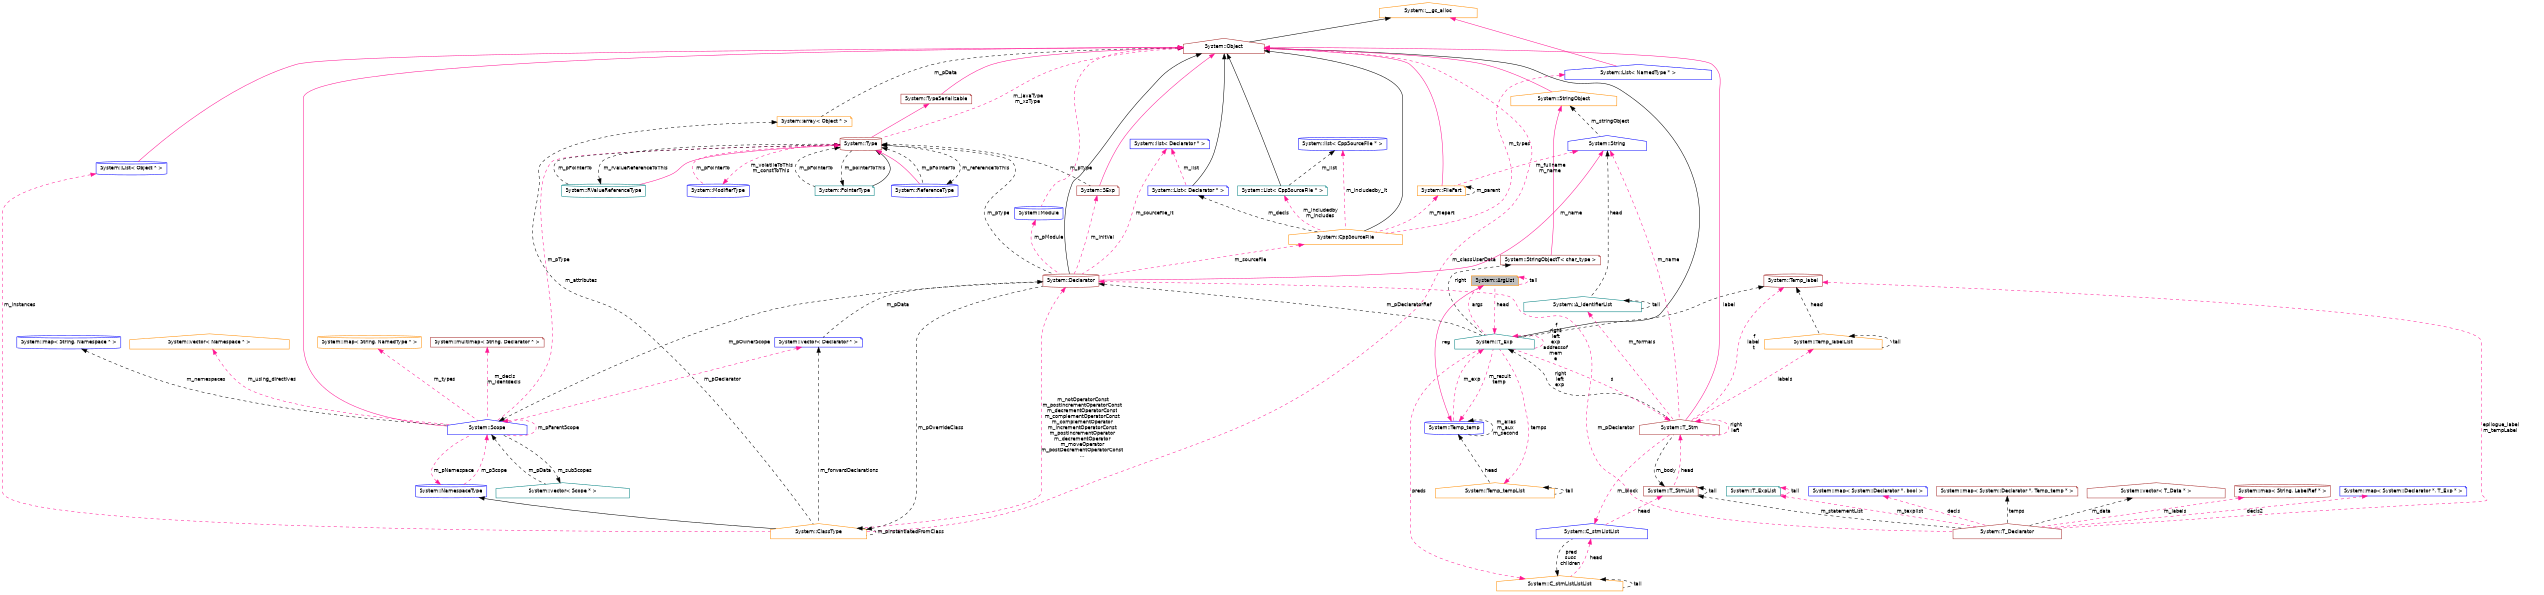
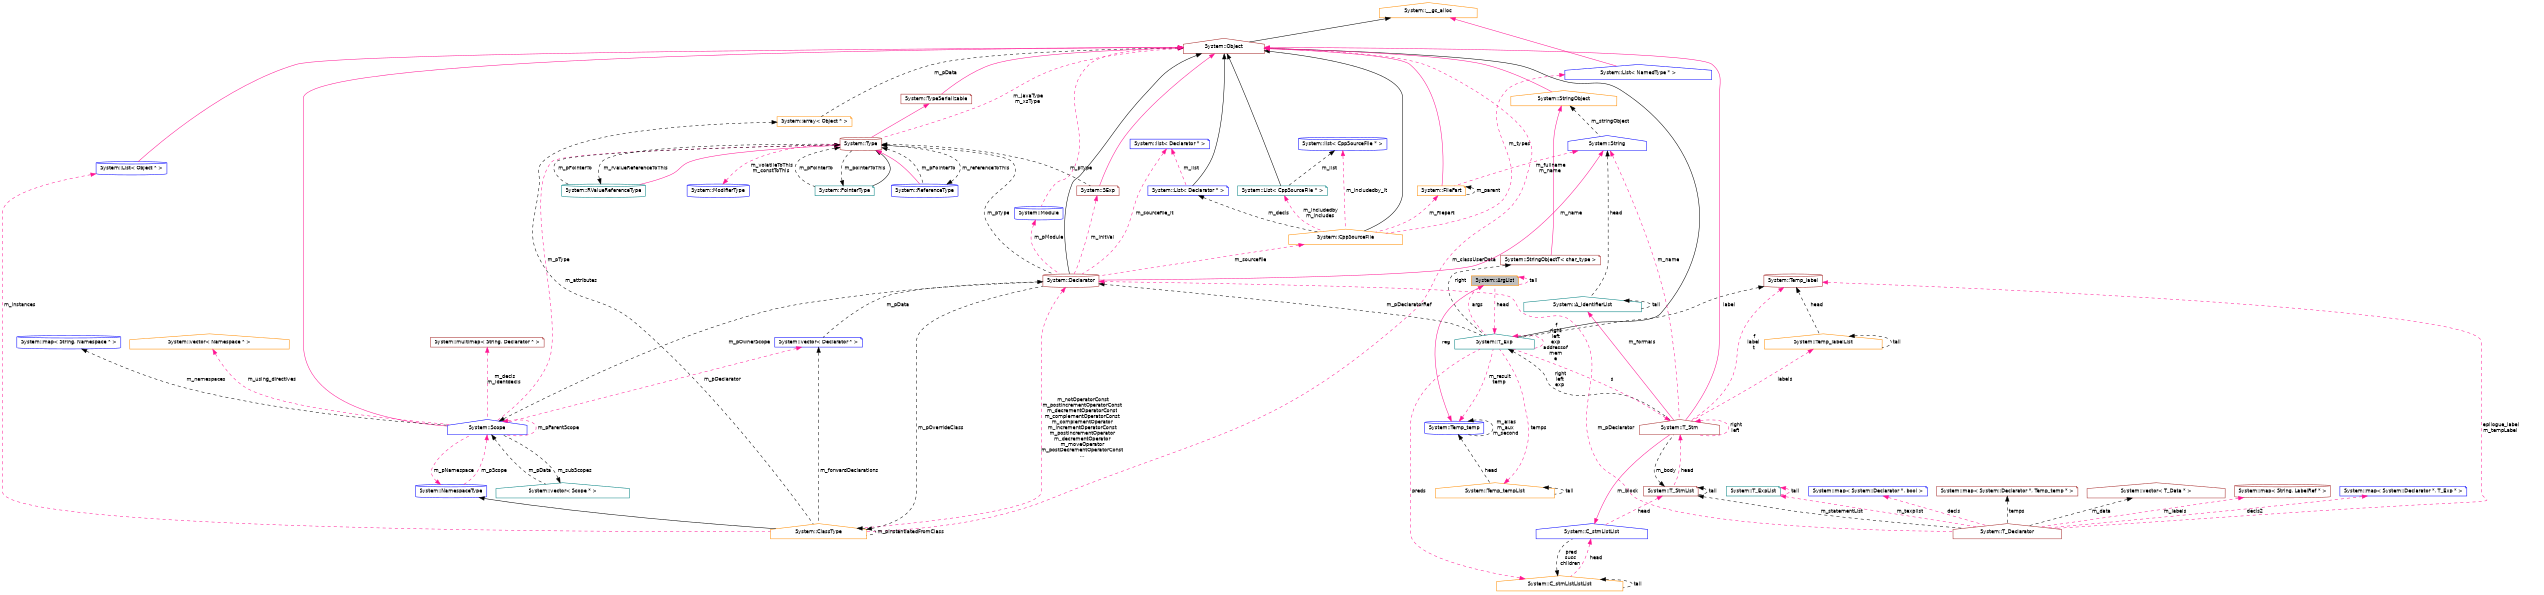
(750, 150) -> none
(370, 342) -> none
(1632, 368) -> (1632, 368)
(1457, 383) -> none
(1626, 471) -> (1626, 471)
